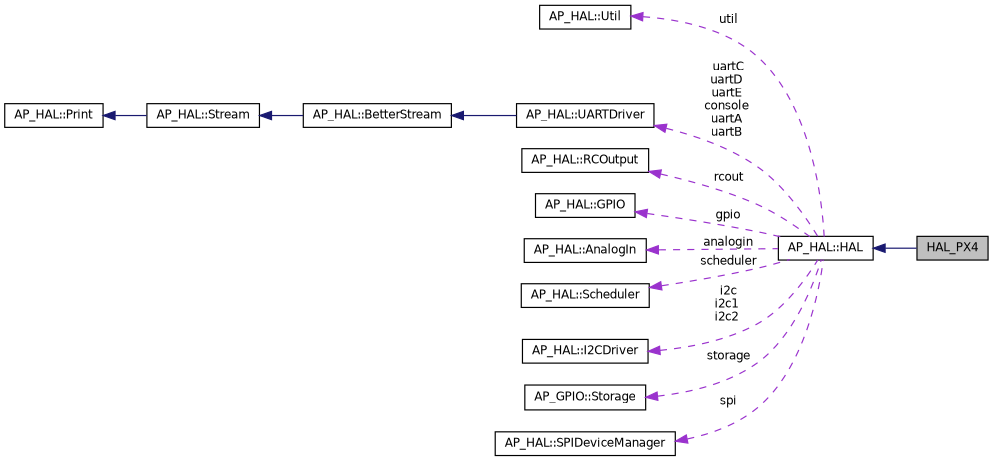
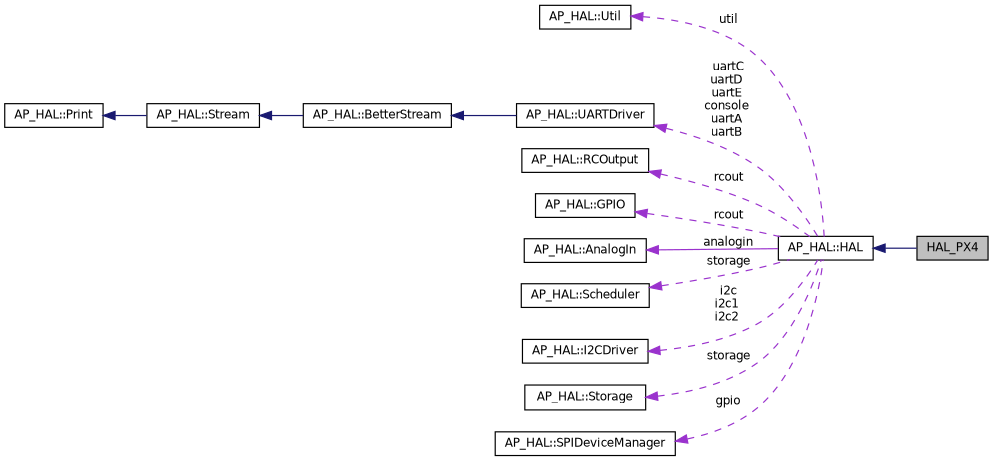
(727, 216) -> (727, 216)
(718, 249) -> (718, 249)
(727, 262) -> (727, 262)
(585, 397) -> (585, 397)
(727, 402) -> (727, 402)
